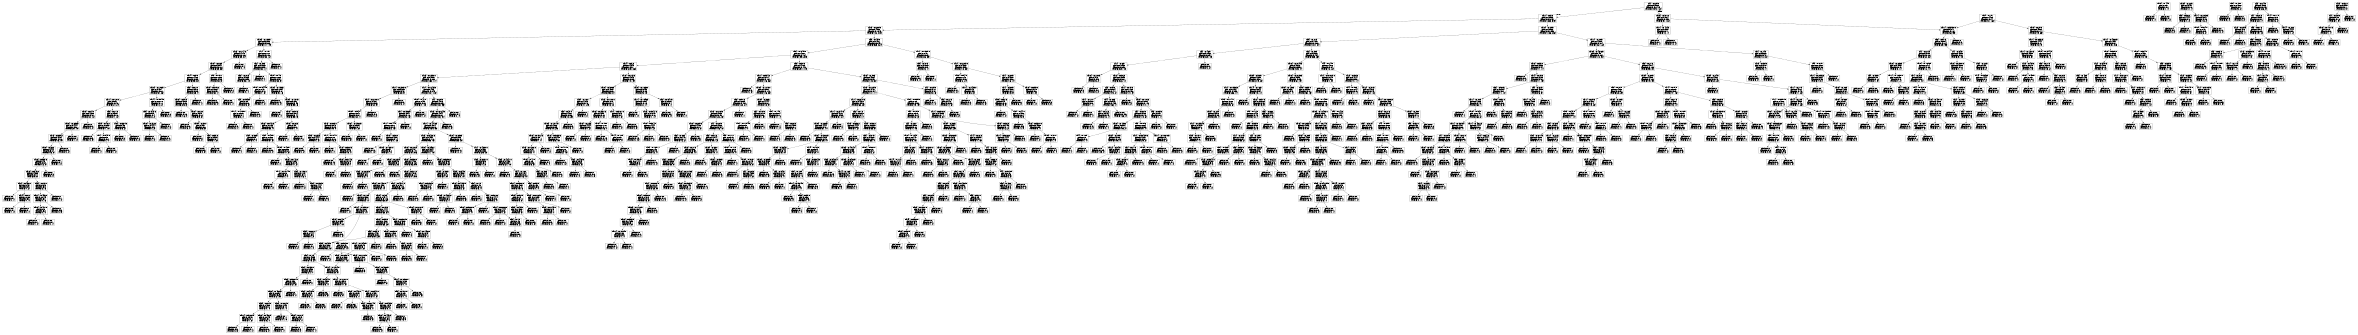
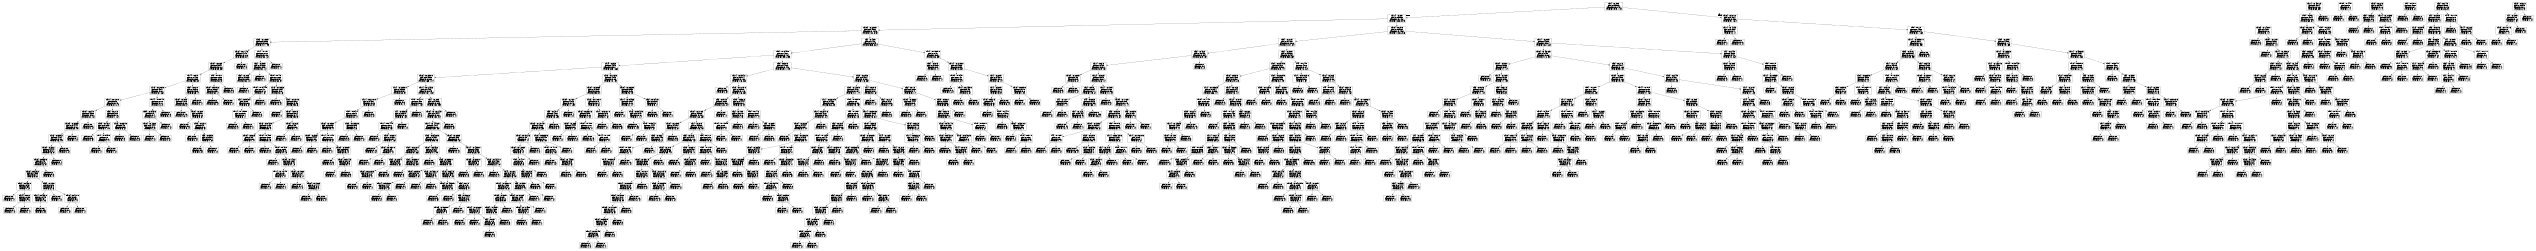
(1805, 24) -> (1822, 24)
(858, 108) -> (886, 84)
(1777, 108) -> (1748, 120)
(641, 132) -> (634, 120)
(410, 174) -> none
(452, 192) -> (438, 180)
(41, 204) -> (60, 192)
(351, 252) -> (2215, 108)
(320, 264) -> (2285, 84)
(361, 300) -> (2225, 156)
